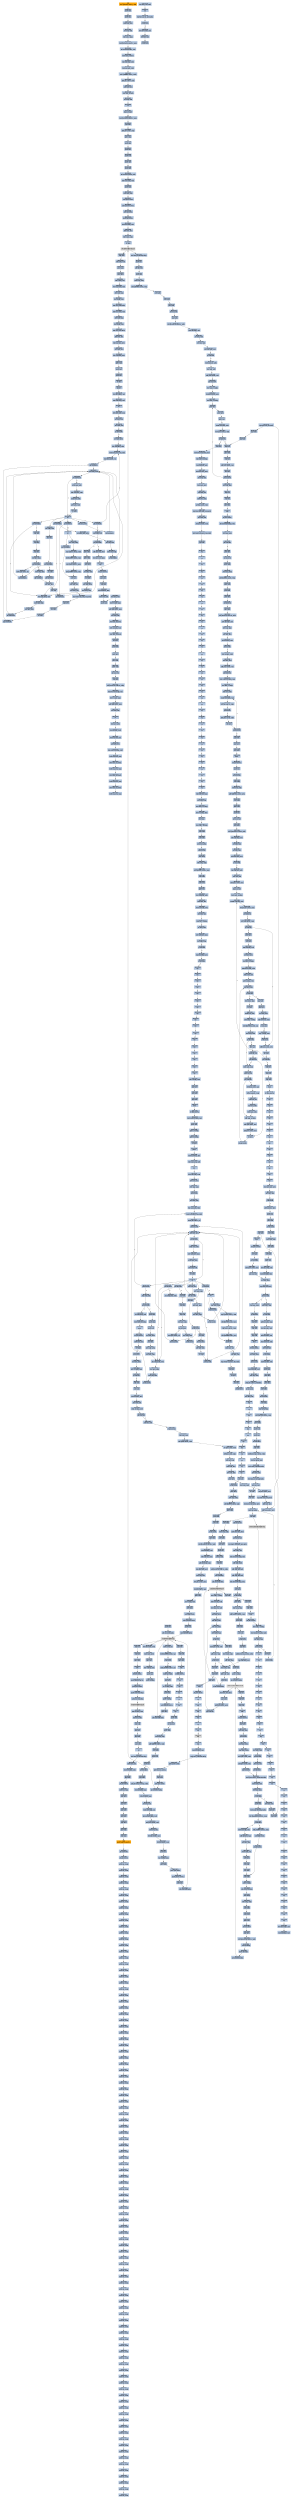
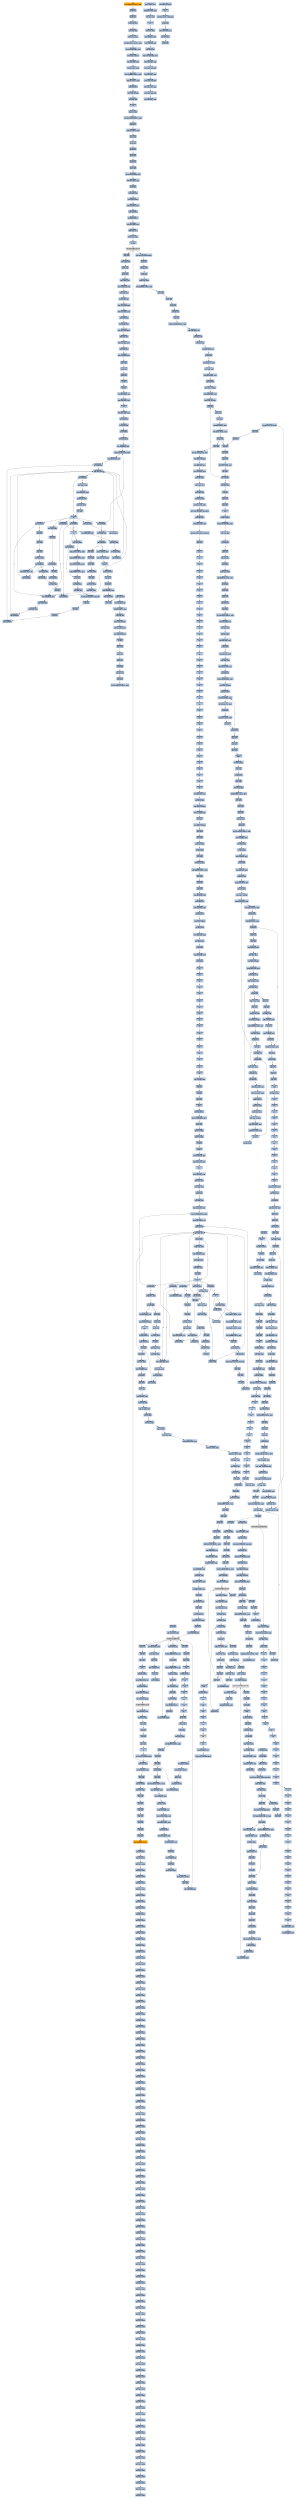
(115, 691) -> none
